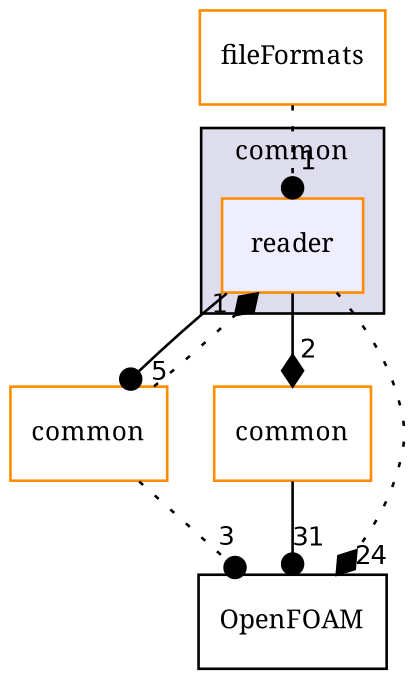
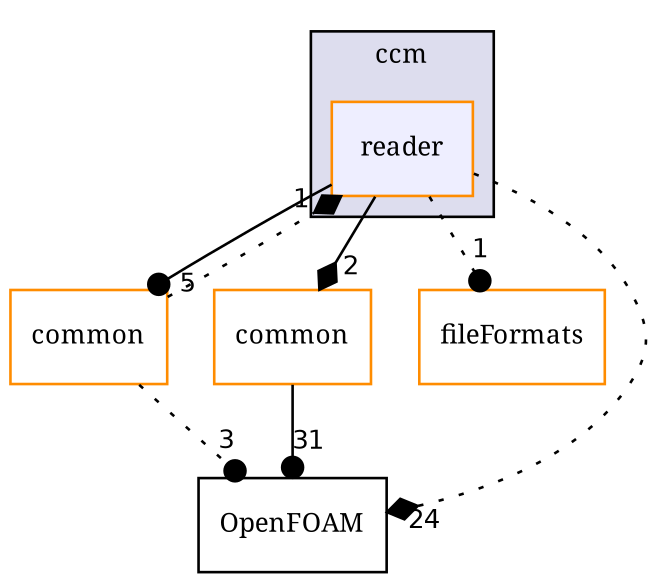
(293, 145) -> (452, 234)
(293, 153) -> (402, 56)
